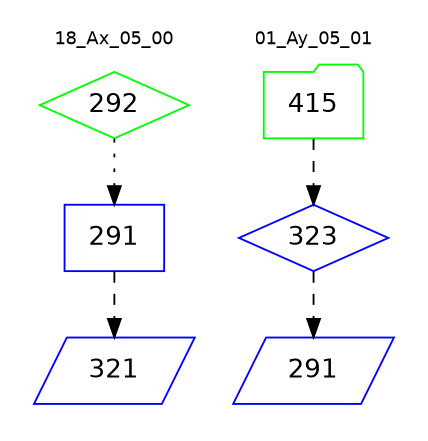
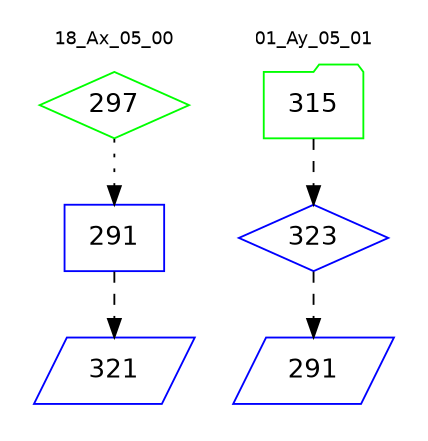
(114, 105) -> (114, 105)
(314, 105) -> (314, 105)
